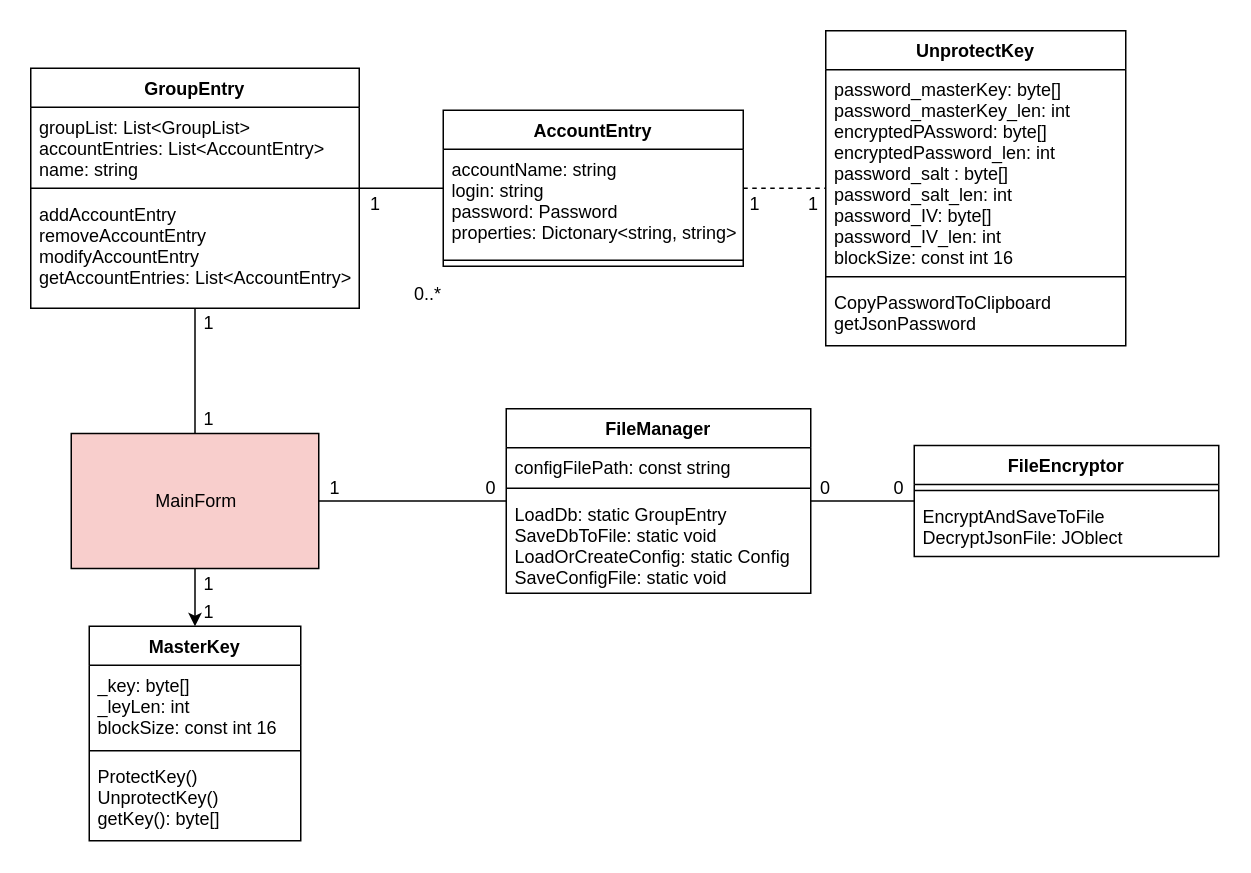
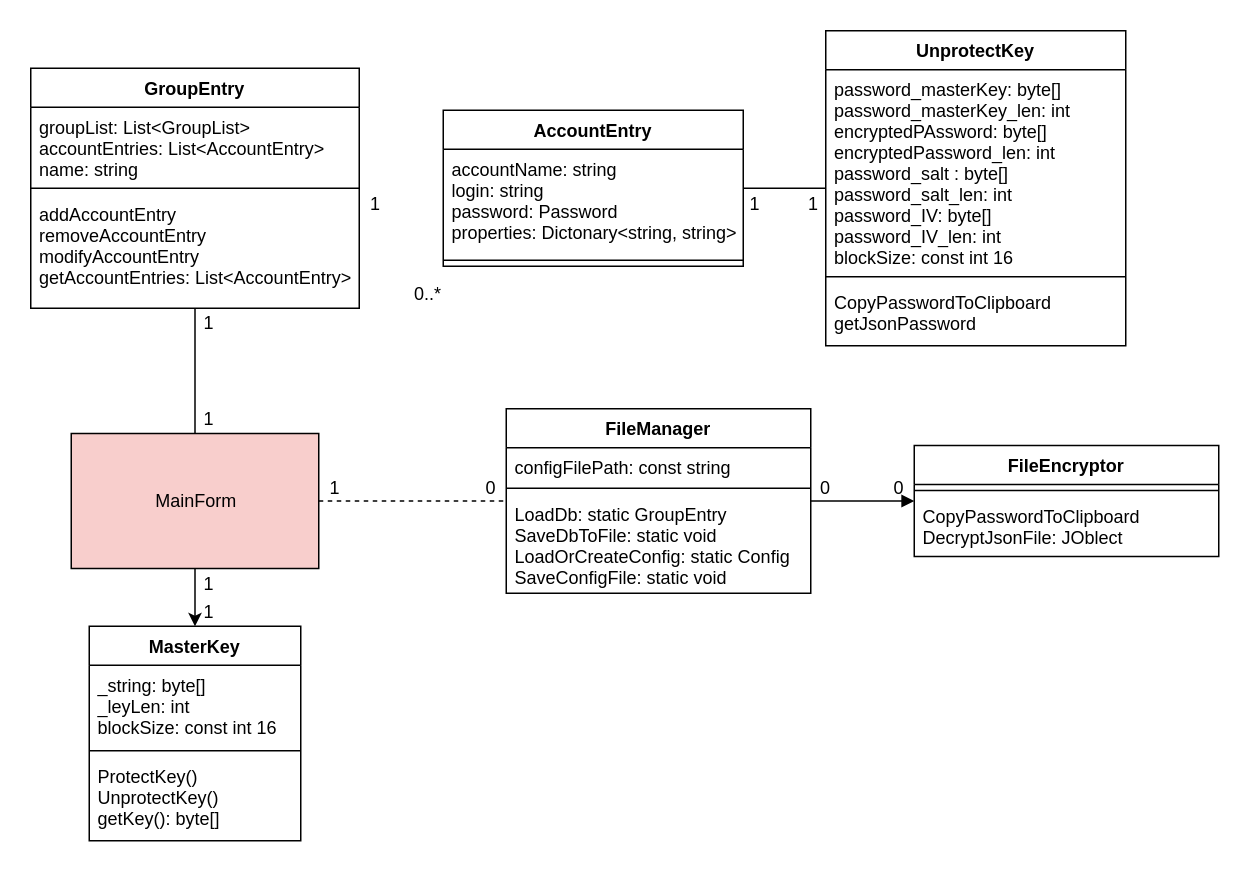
(401, 188) -> none
(785, 188) -> (785, 188)
(412, 501) -> (412, 501)
(905, 501) -> (900, 501)
(1019, 517) -> (1034, 517)
(153, 686) -> (166, 686)
